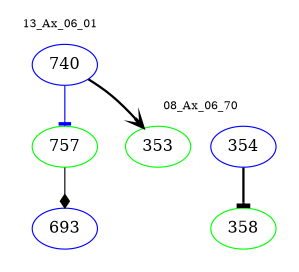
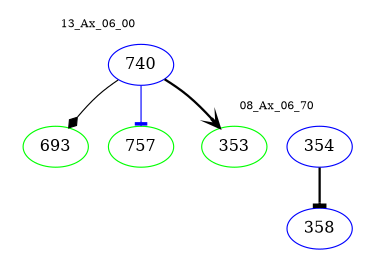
(60, 24) -> (98, 24)
(65, 181) -> (96, 97)
(65, 229) -> (56, 147)
(243, 229) -> (320, 229)
